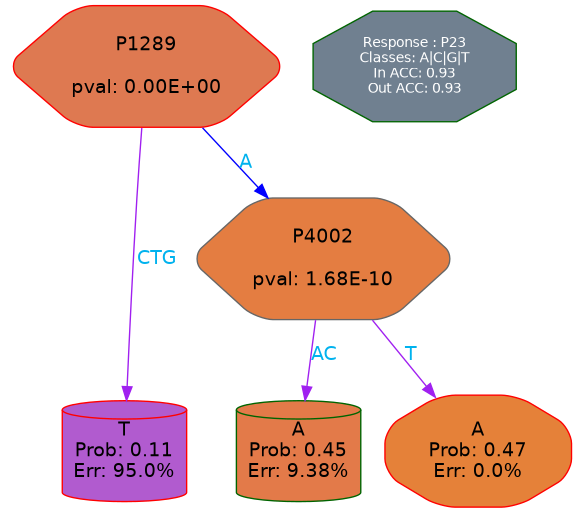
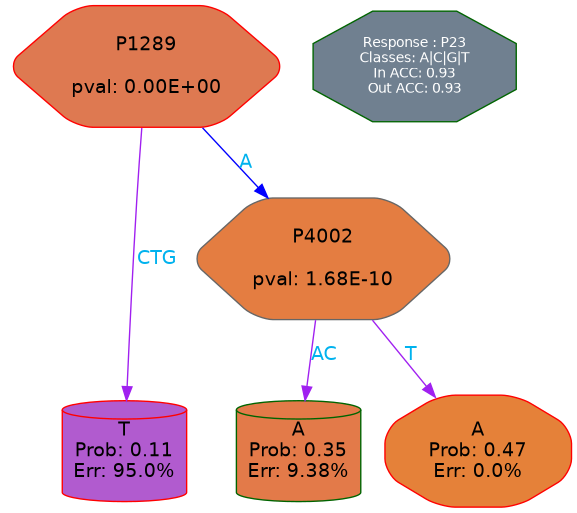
(299, 451) -> (299, 451)
